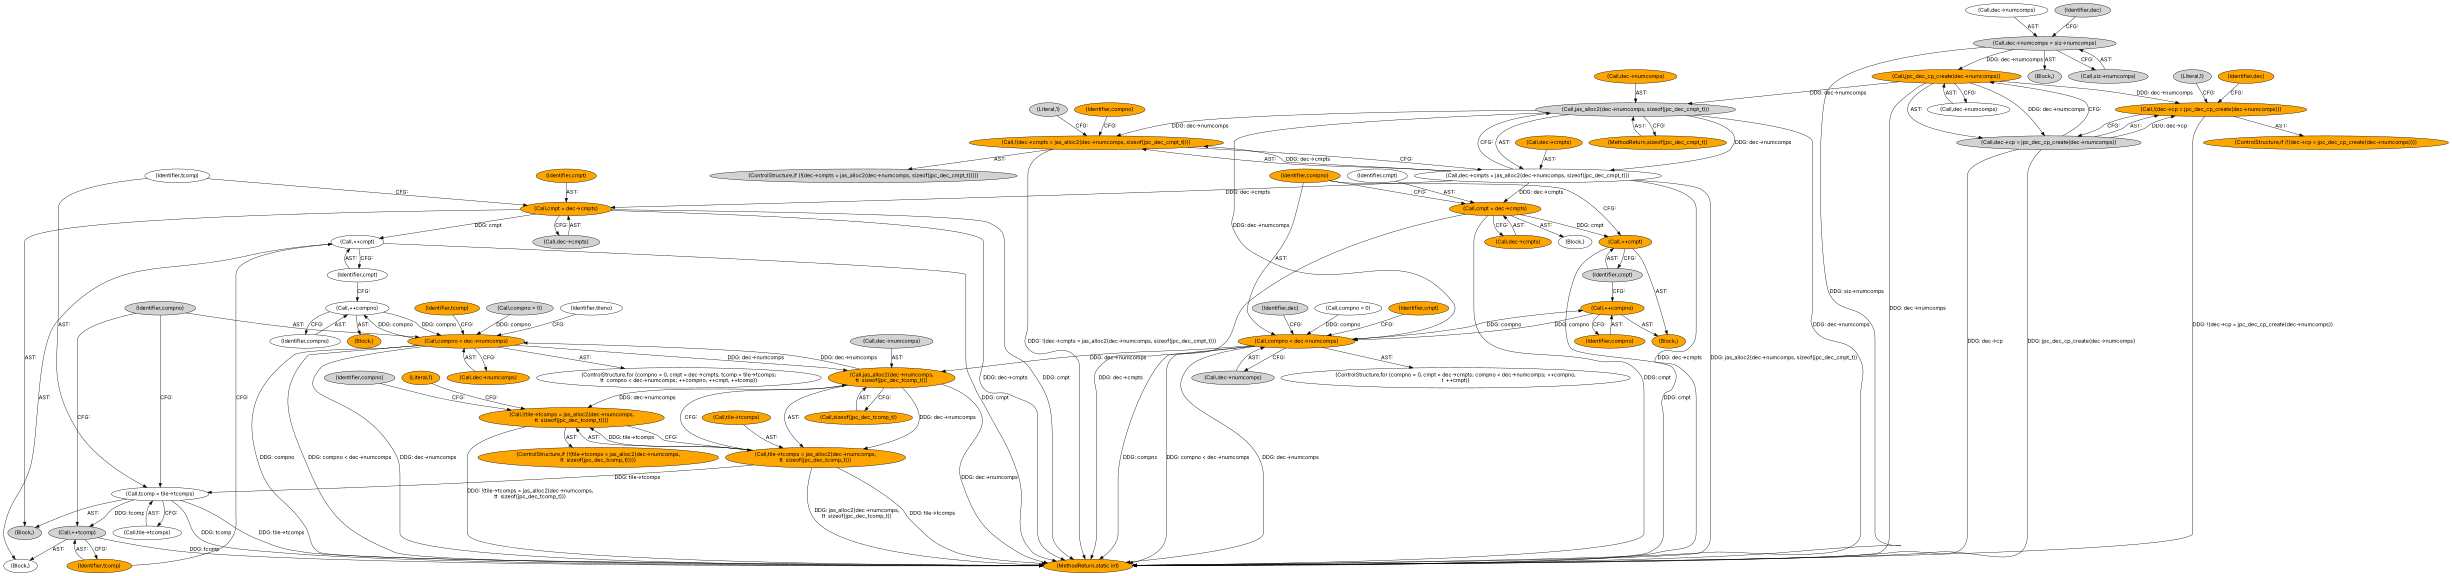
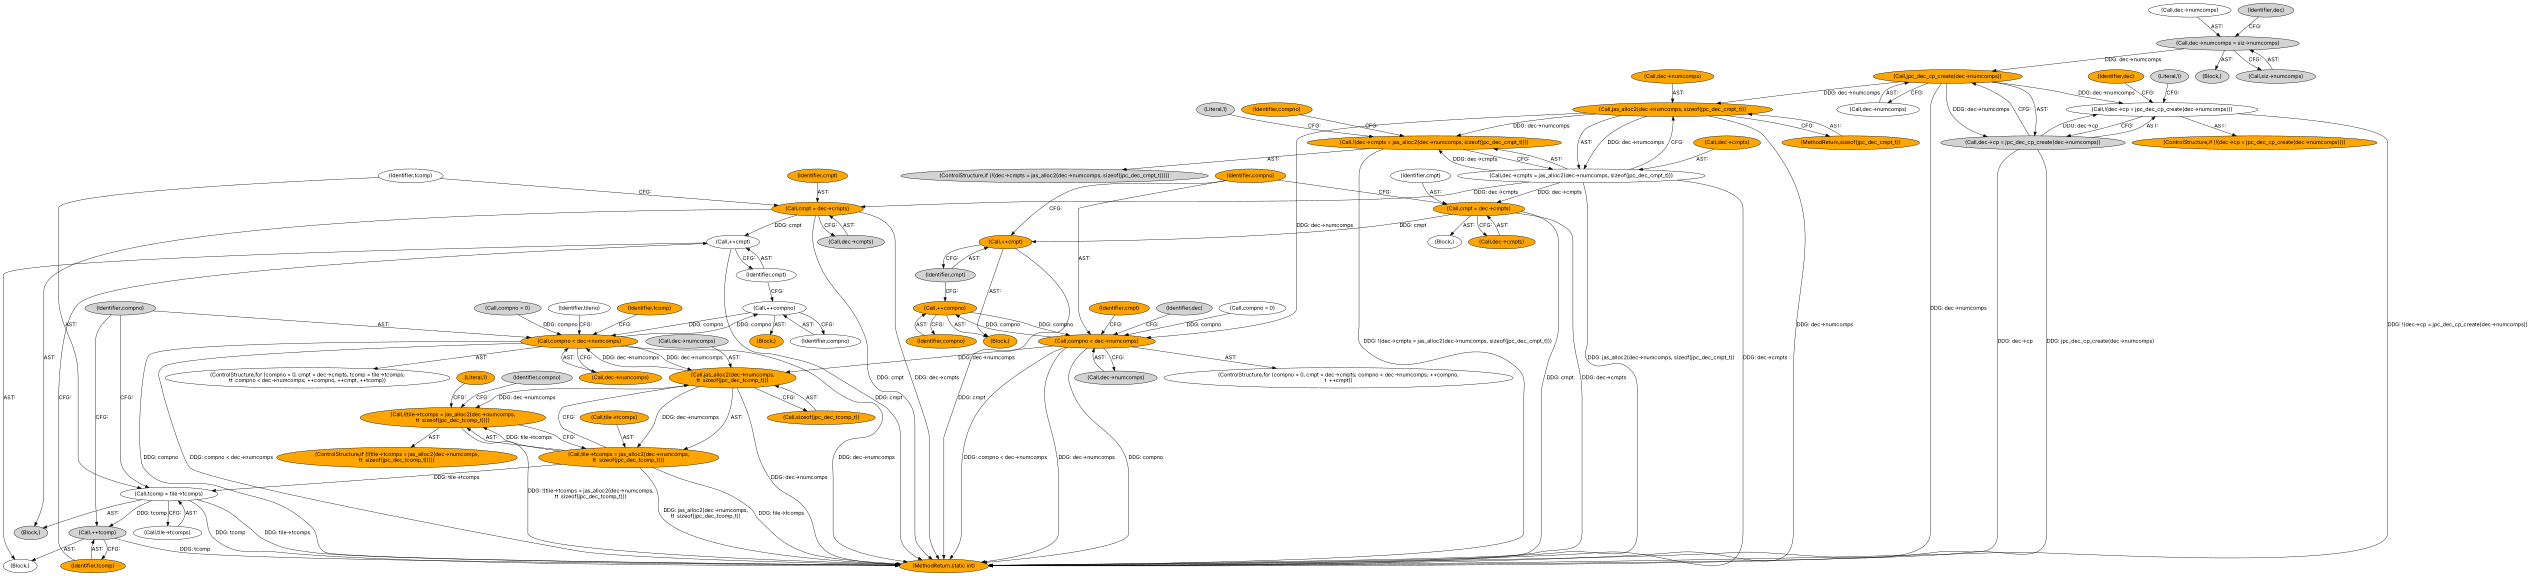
(1636, 110) -> (1673, 110)
(2211, 110) -> (2162, 110)
(1816, 550) -> none
